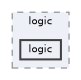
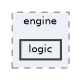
(41, 22) -> (41, 22)
